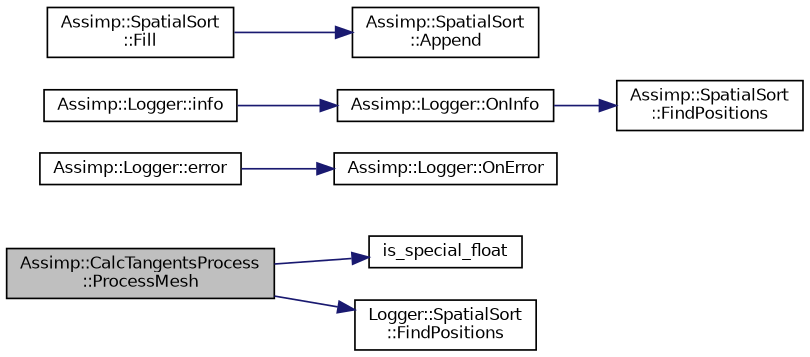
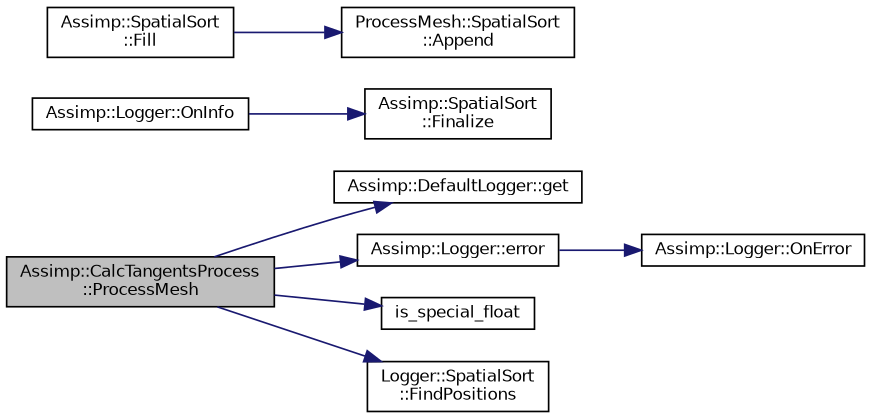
(446, 32) -> (458, 32)
(140, 106) -> none
(710, 106) -> (458, 114)
none -> (458, 187)
none -> (307, 265)
